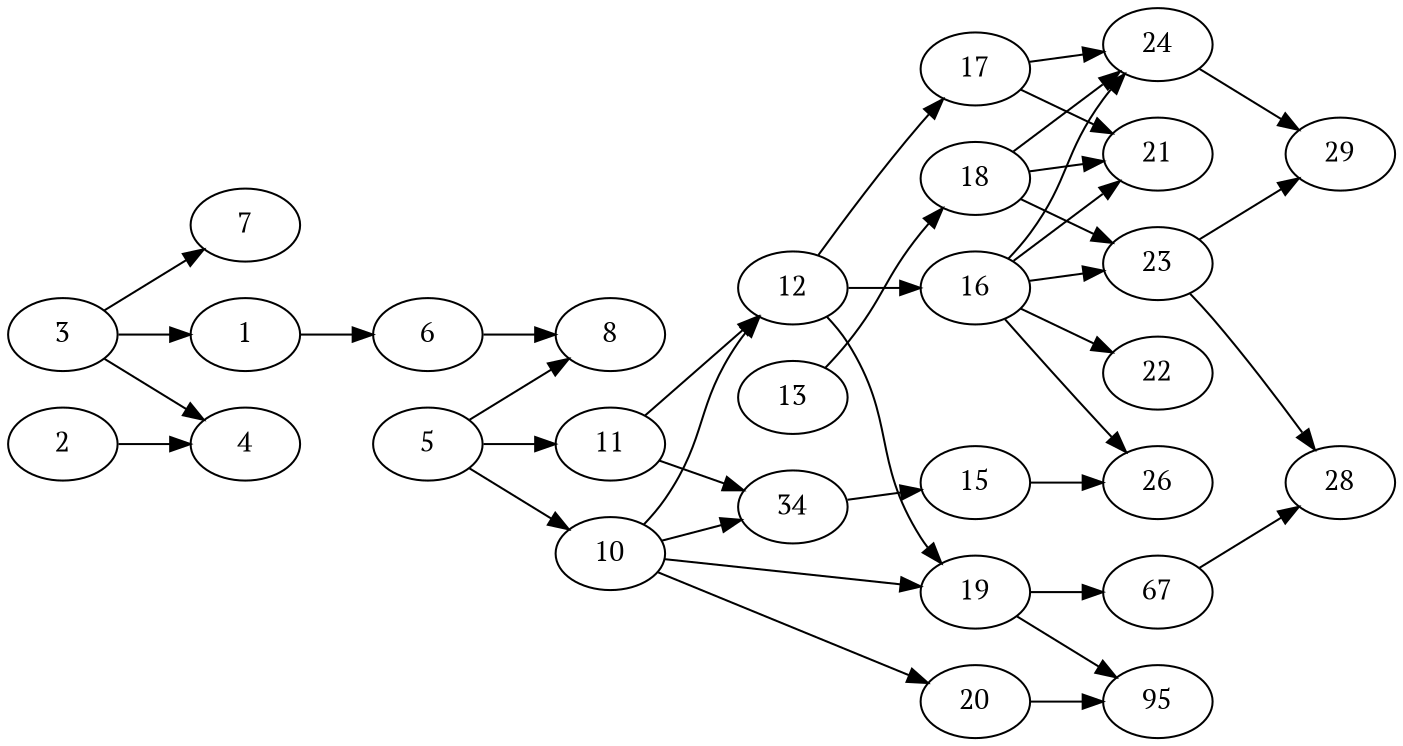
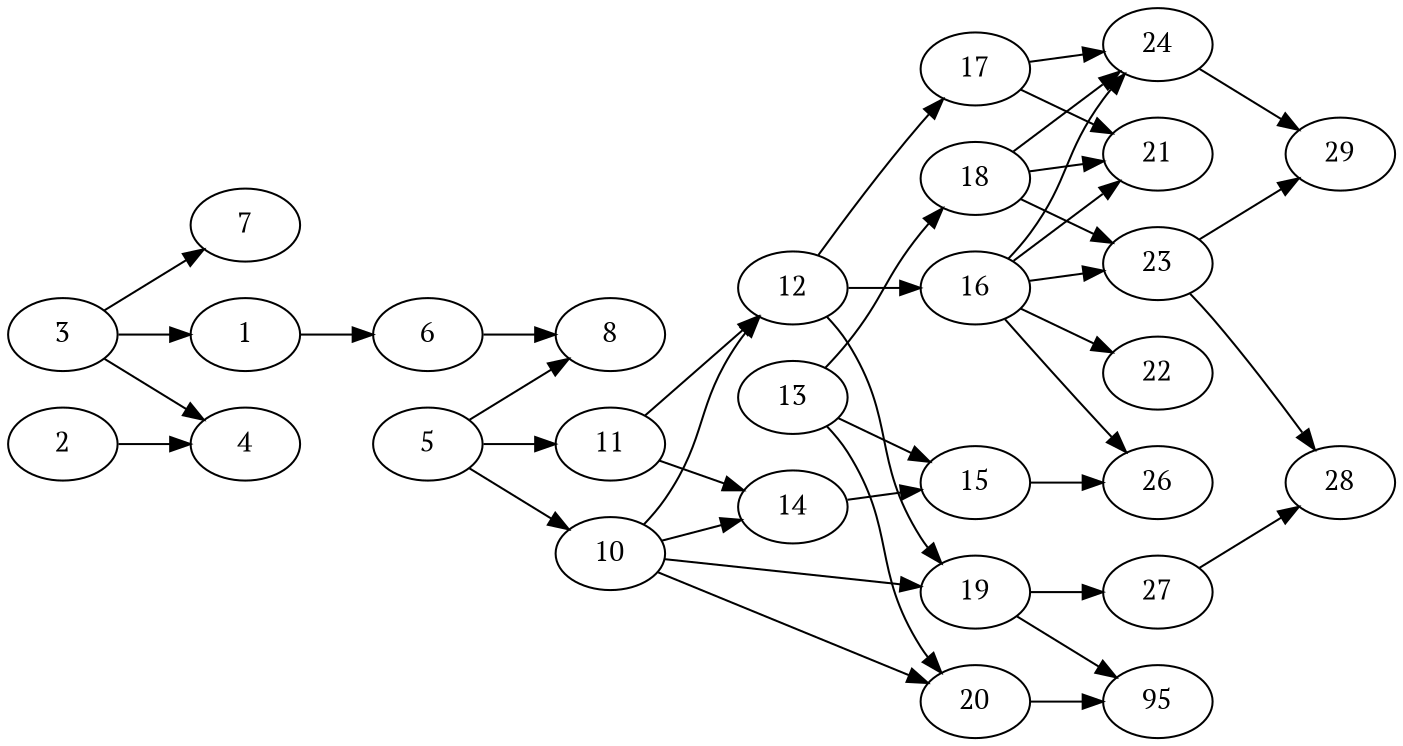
none -> (869, 433)
(793, 507) -> (793, 507)
none -> (882, 539)
(1158, 592) -> (1158, 592)
